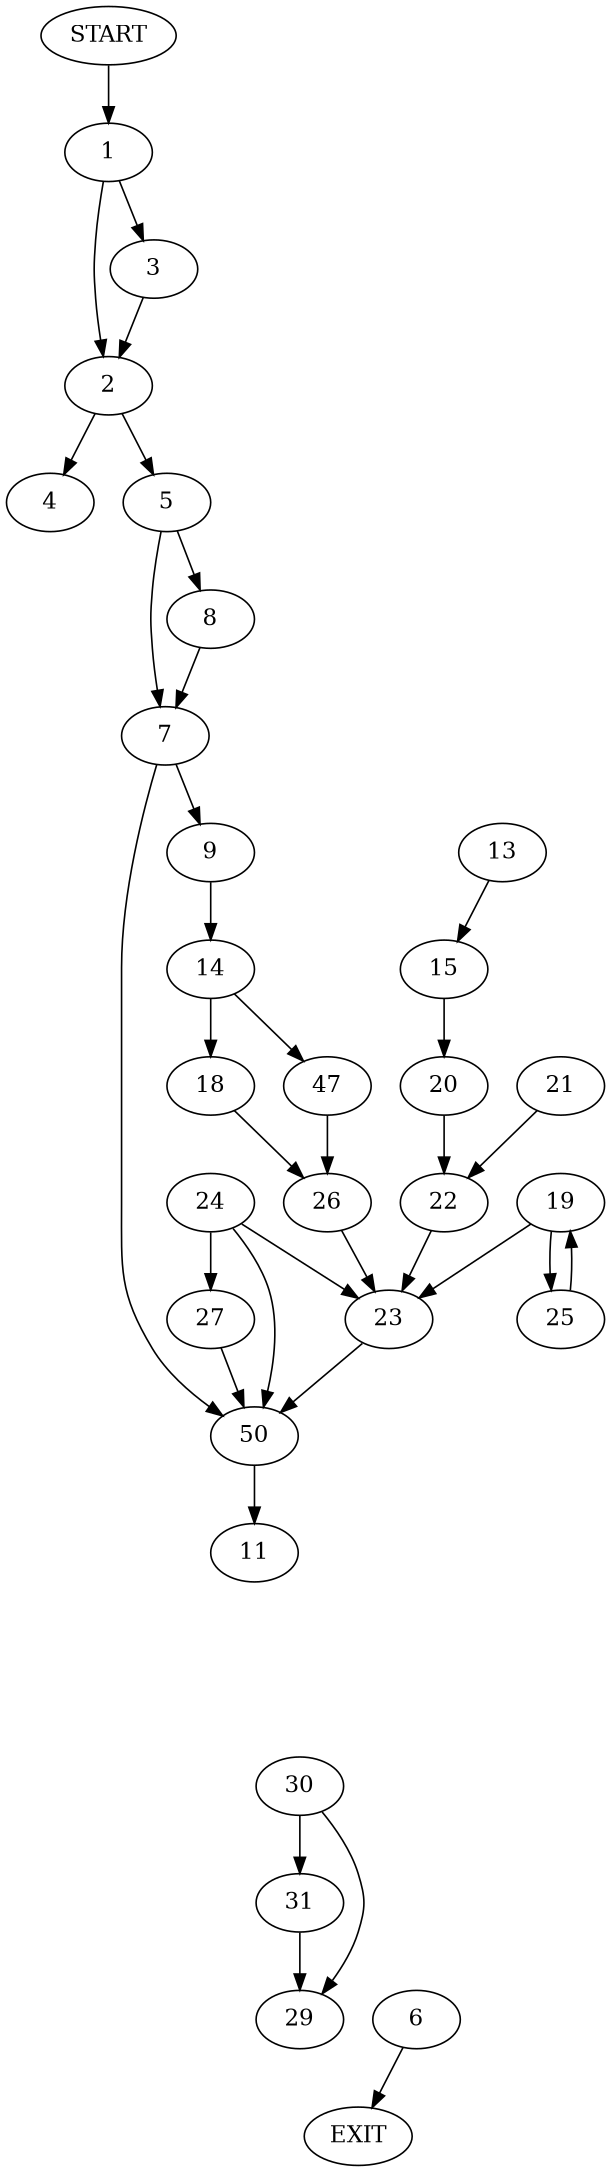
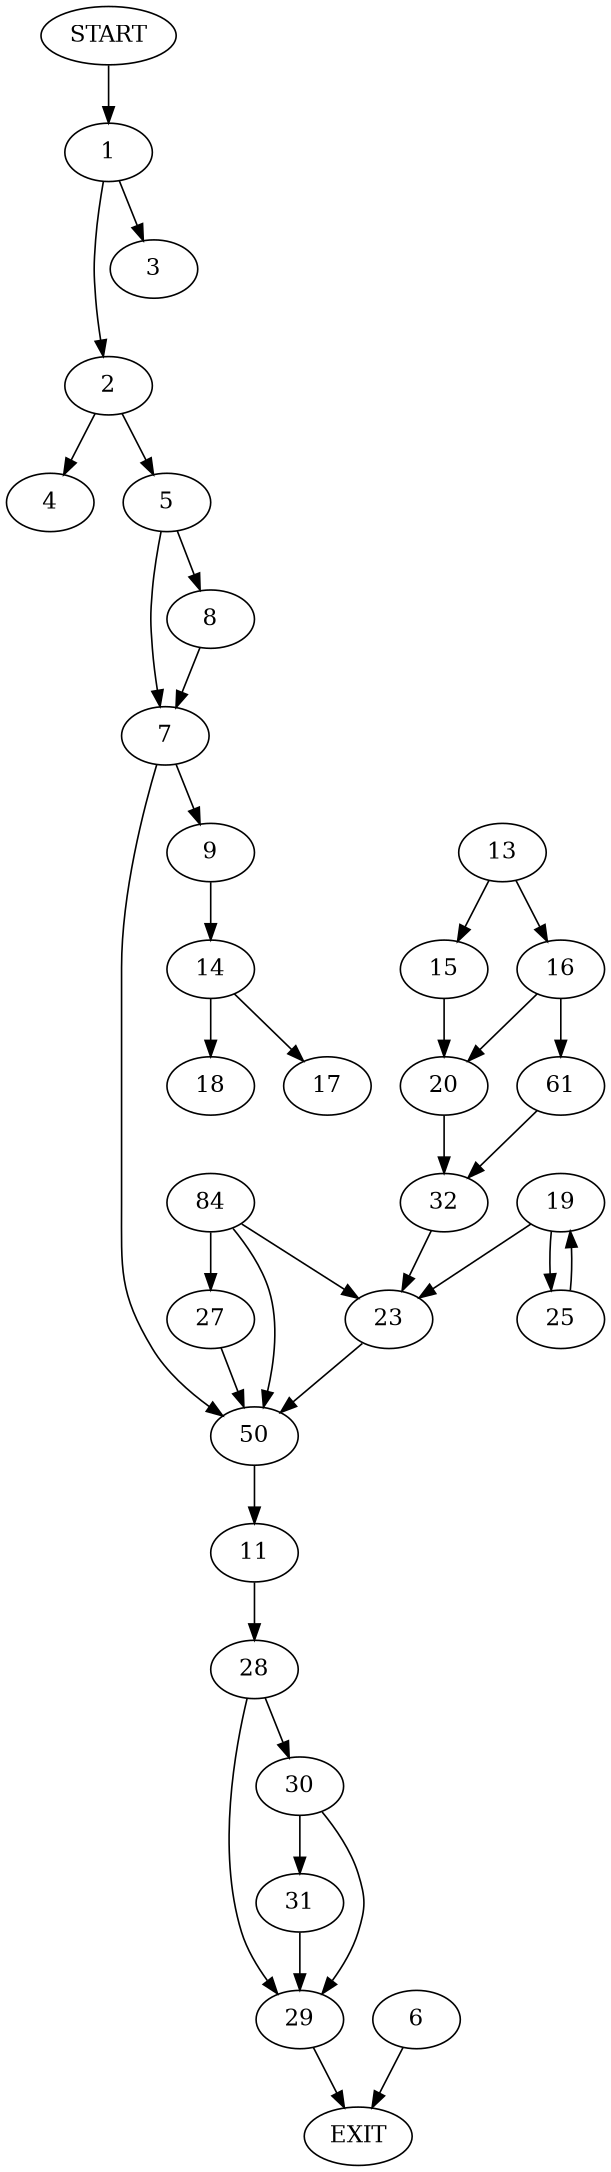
(134, 320) -> none
none -> (561, 969)
(327, 1086) -> (327, 1086)
(561, 1086) -> (561, 1086)
(211, 1203) -> (211, 1203)
(327, 1203) -> none
(444, 1203) -> (444, 1203)
none -> (254, 1669)
none -> (325, 2070)
